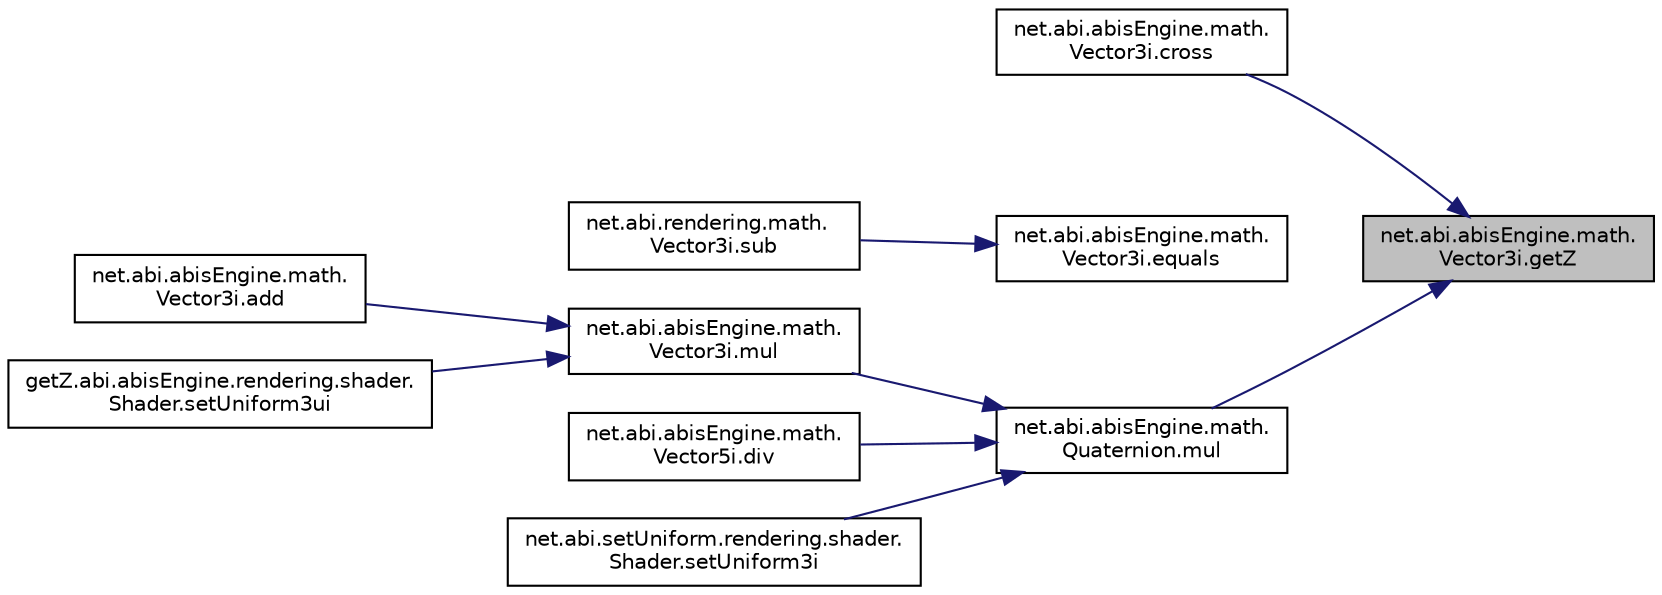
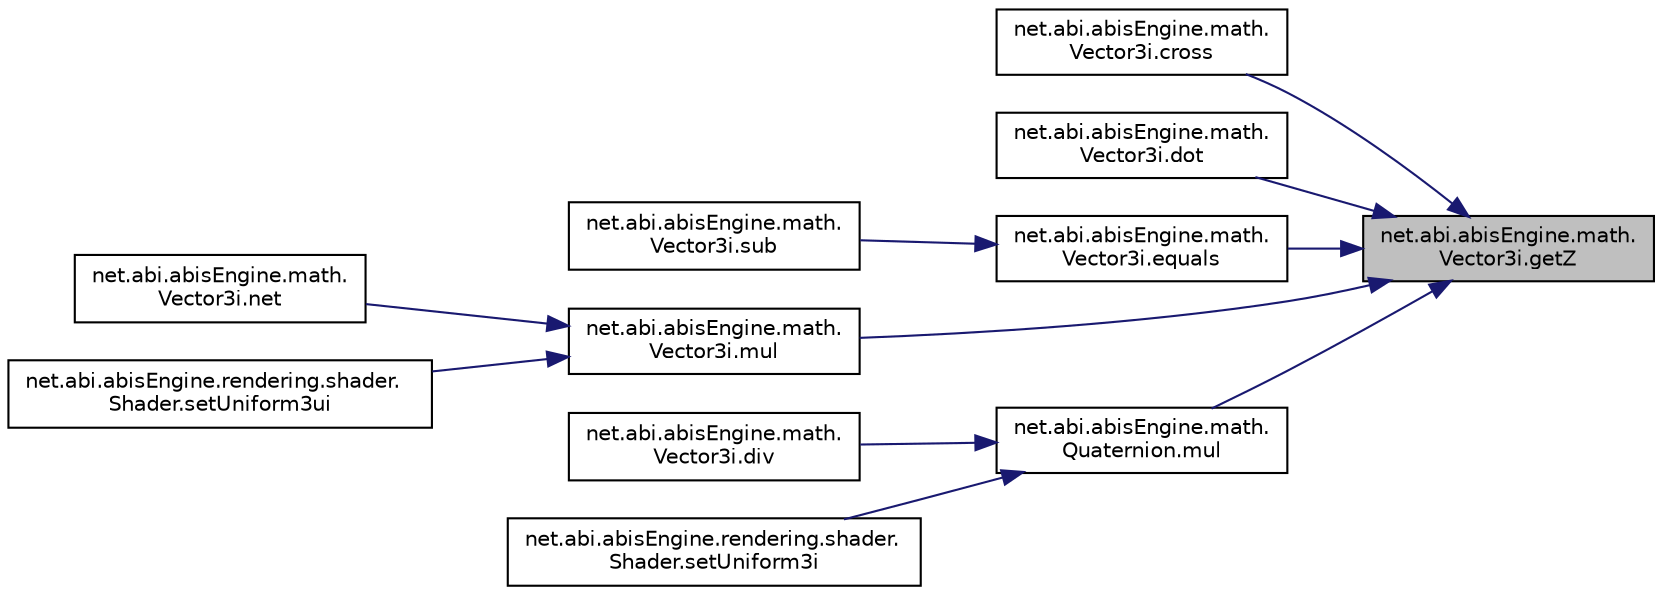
none -> (1142, 145)
(714, 236) -> (714, 236)
none -> (1314, 249)
(220, 289) -> (220, 289)
(918, 388) -> (1116, 322)
(220, 394) -> (220, 394)
(714, 447) -> (714, 447)
(714, 552) -> (714, 552)
